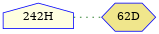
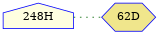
(38, 17) -> (38, 17)
